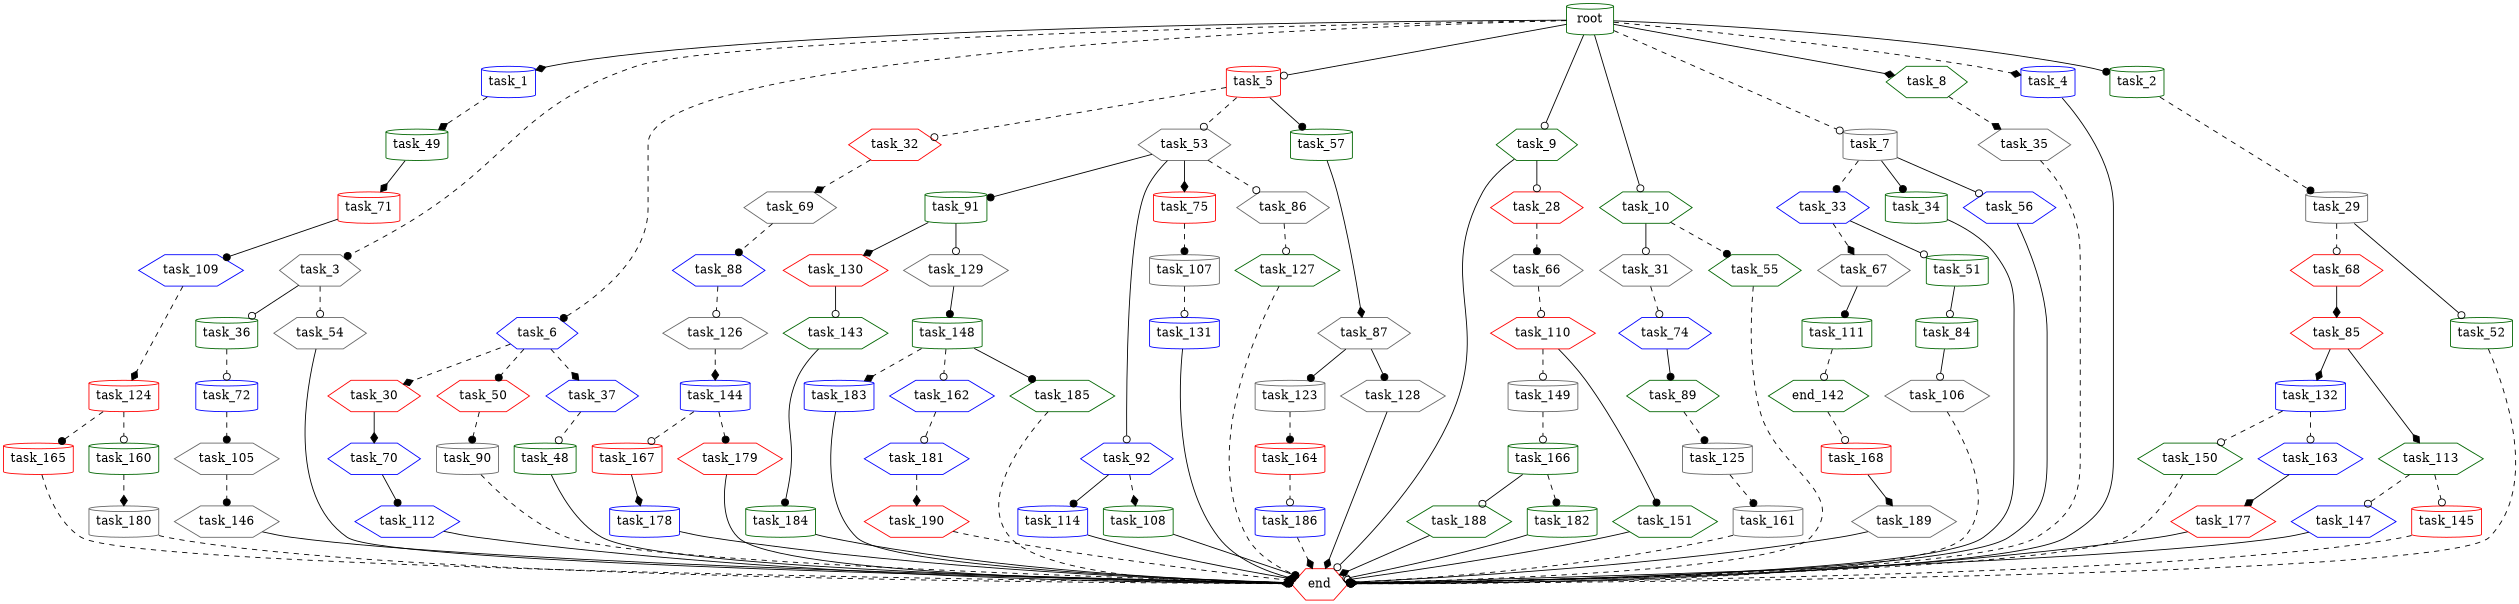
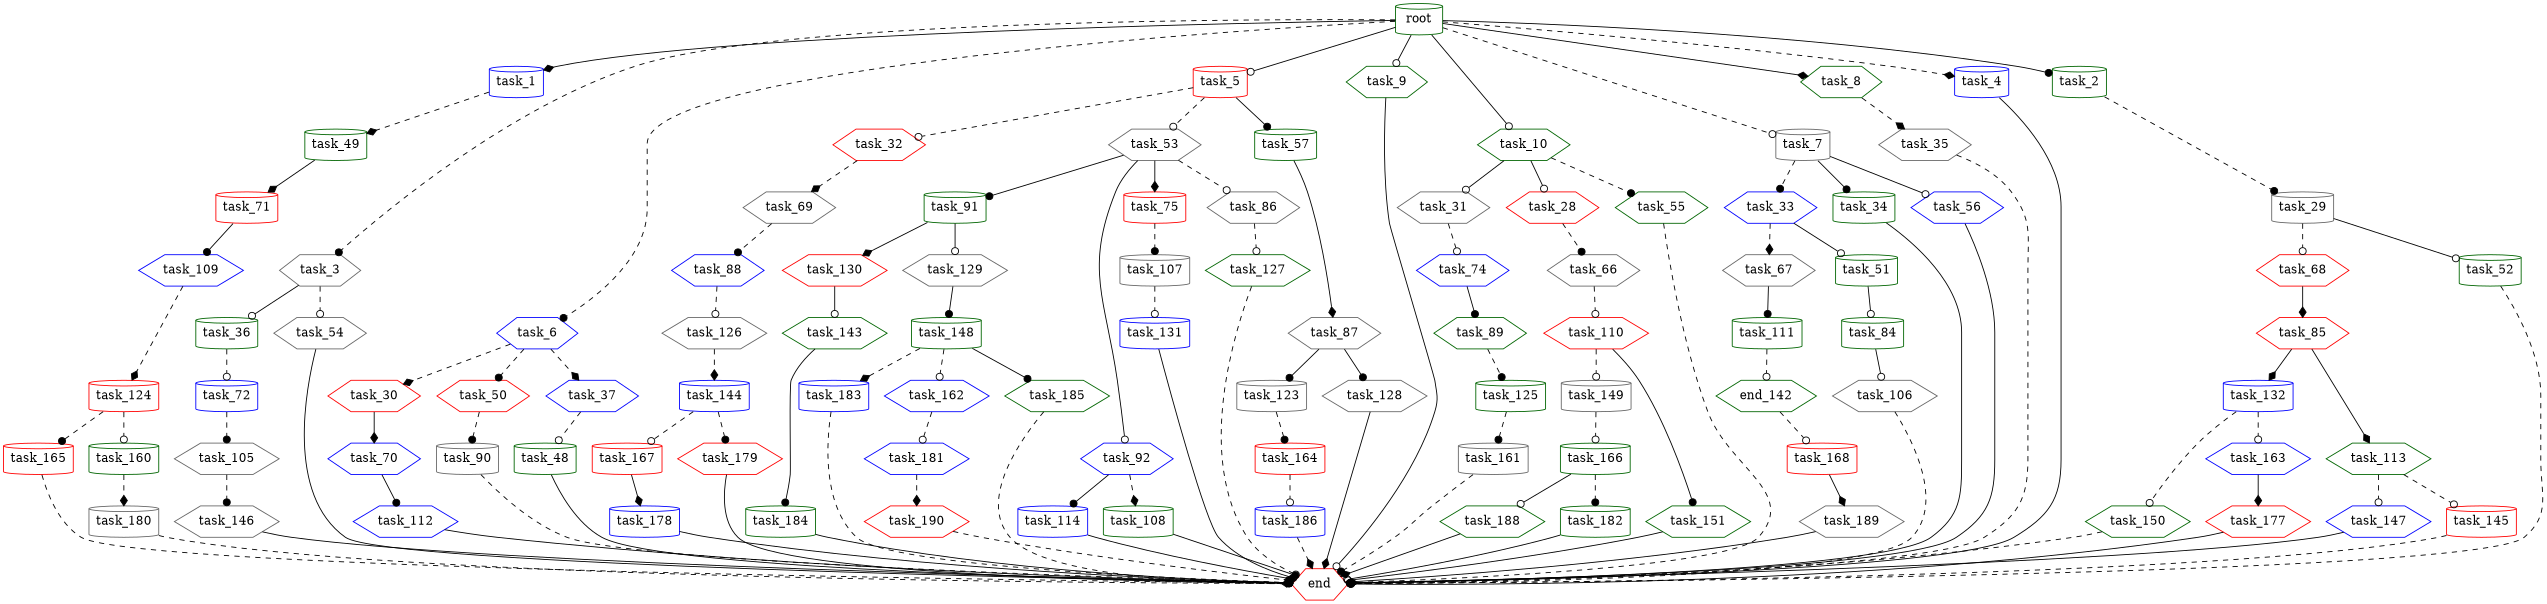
(1537, 173) -> (1537, 173)
(1717, 459) -> (1511, 396)
(1003, 566) -> (1003, 566)
